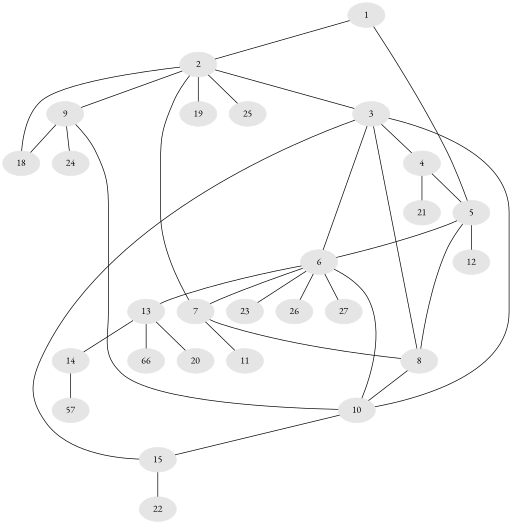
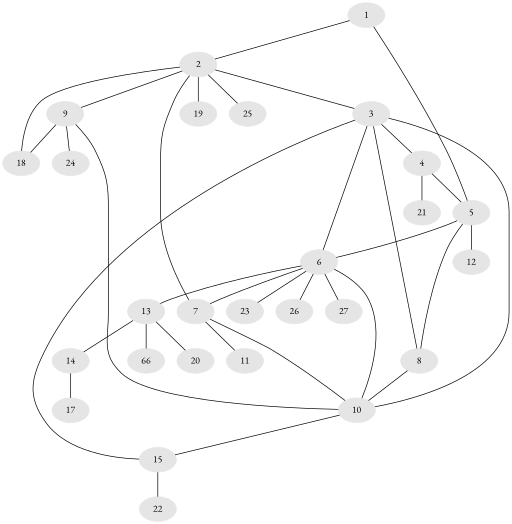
(304, 344) -> (280, 355)
(71, 410) -> (71, 410)
